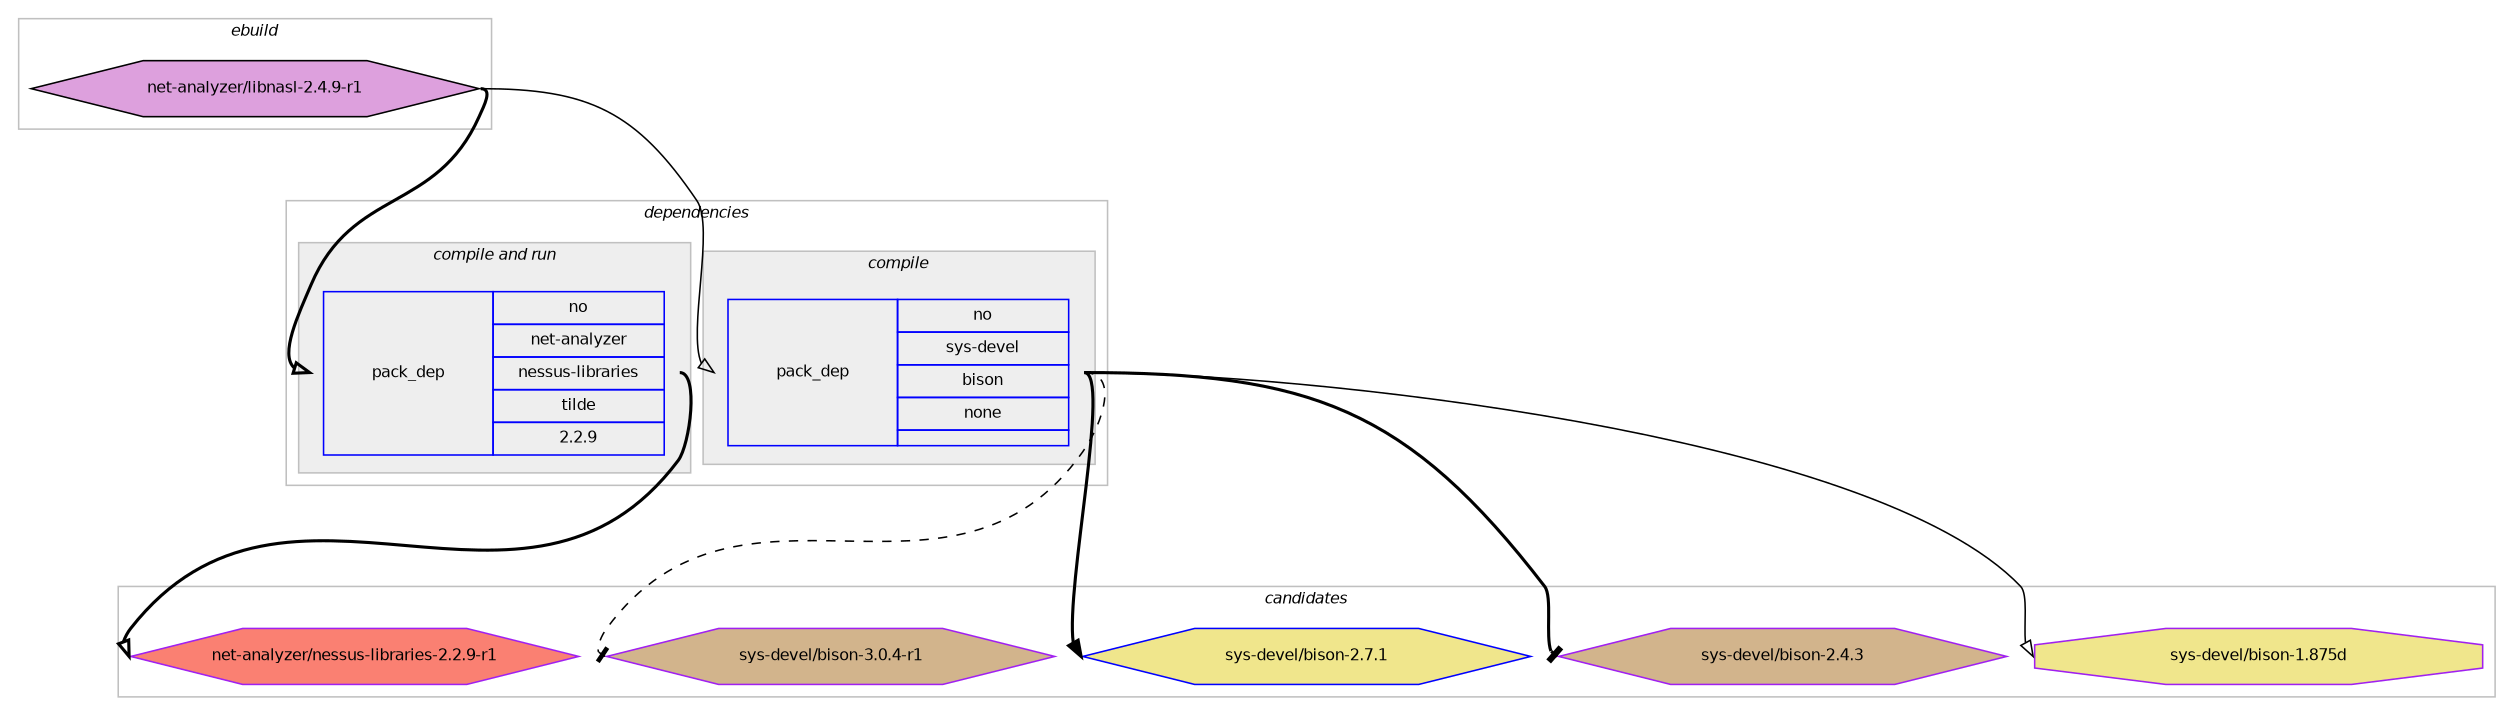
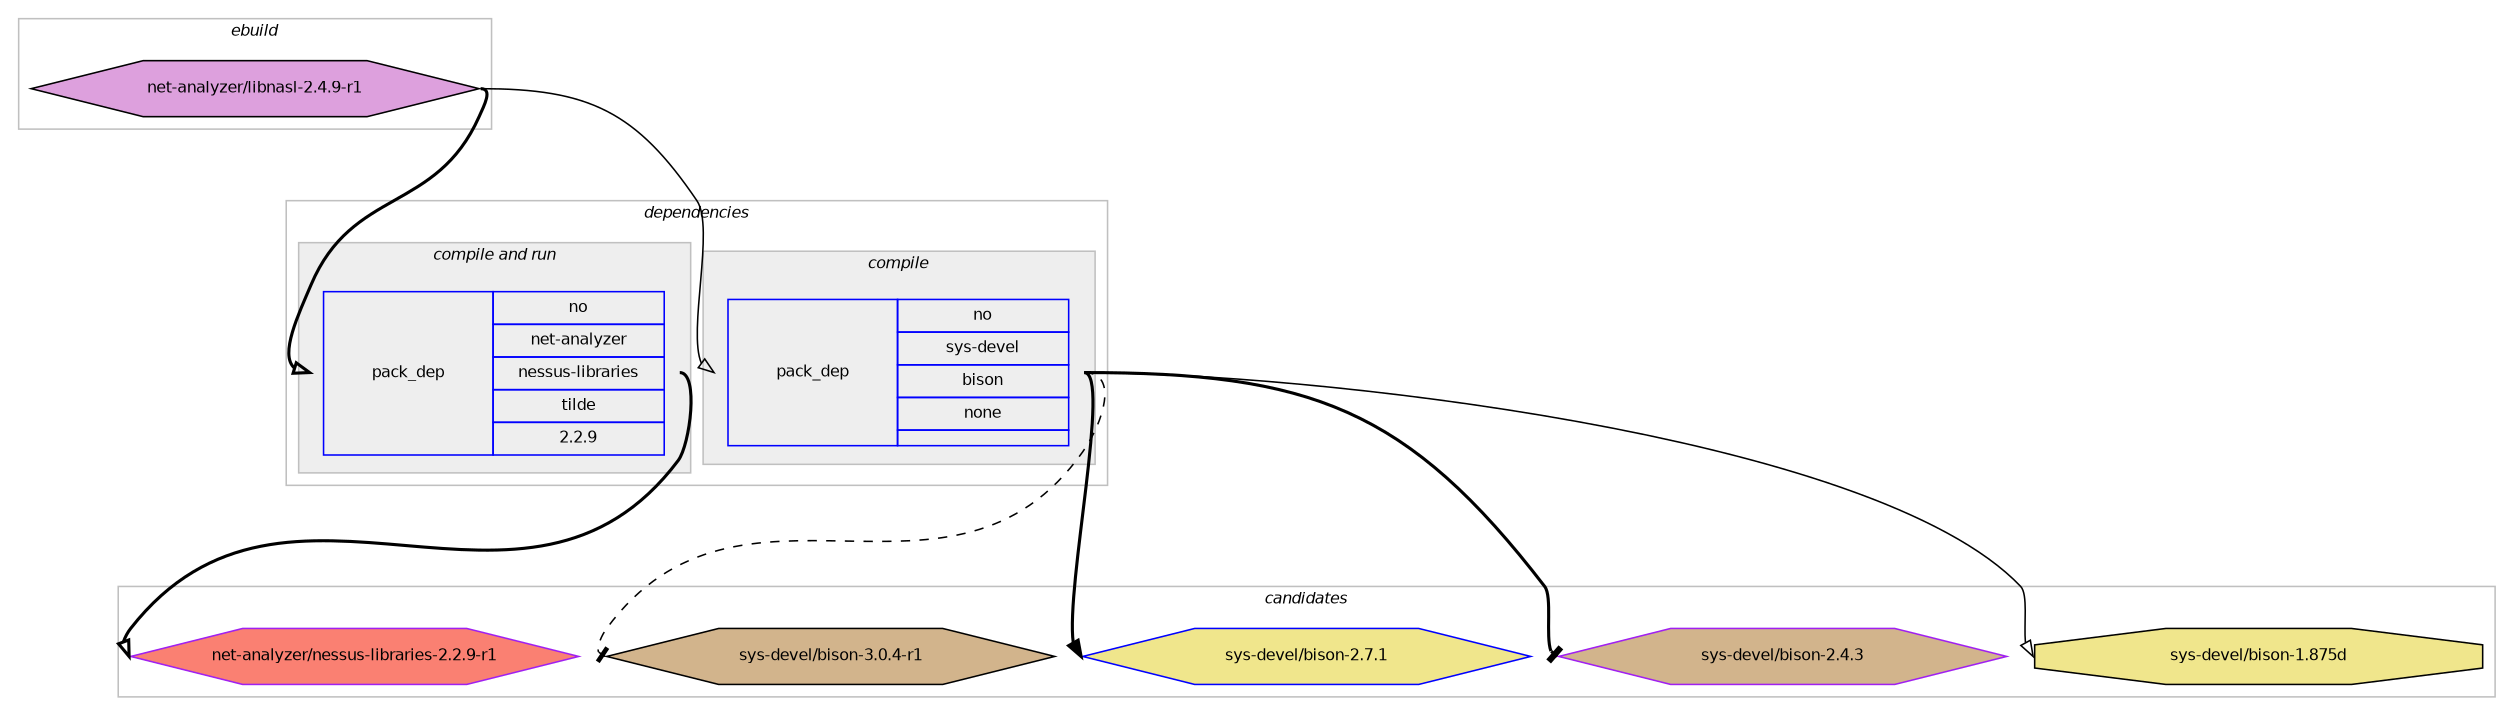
(831, 656) -> (831, 656)
(2259, 656) -> (2259, 656)
